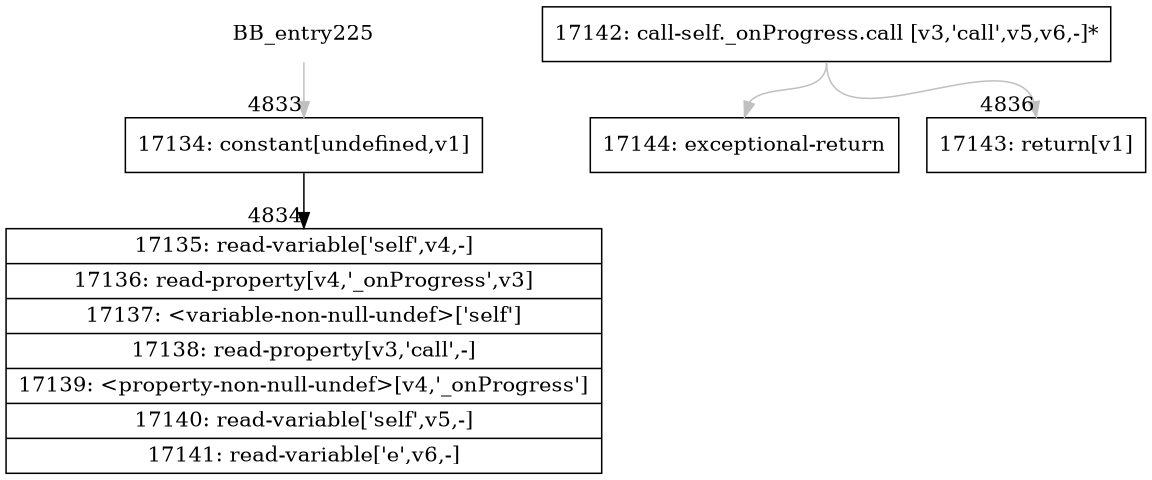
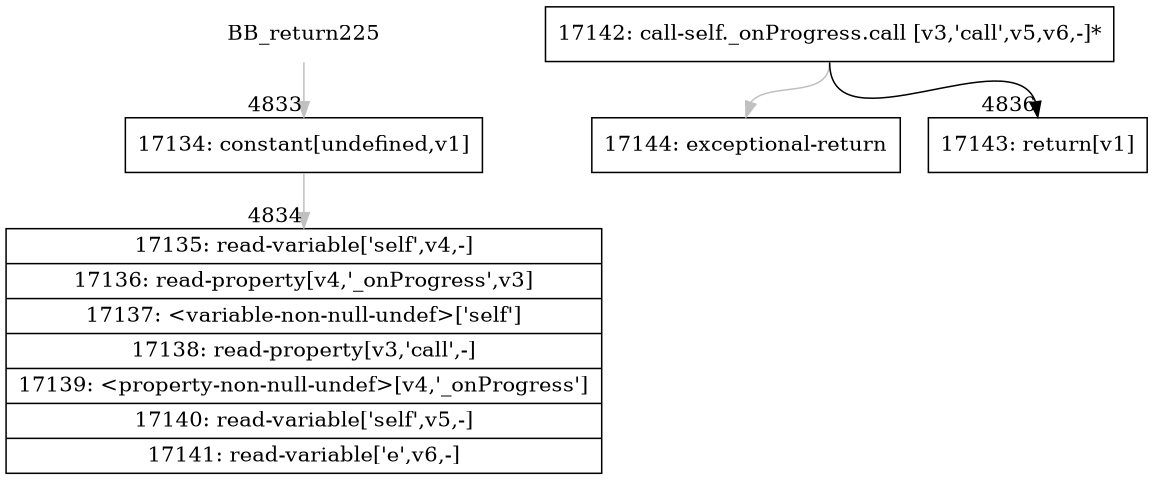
(304, 34) -> (304, 34)
(924, 91) -> (926, 91)
(304, 193) -> (304, 193)
